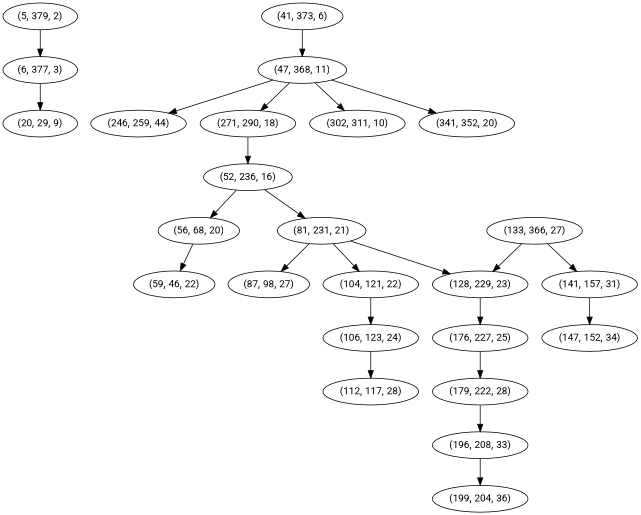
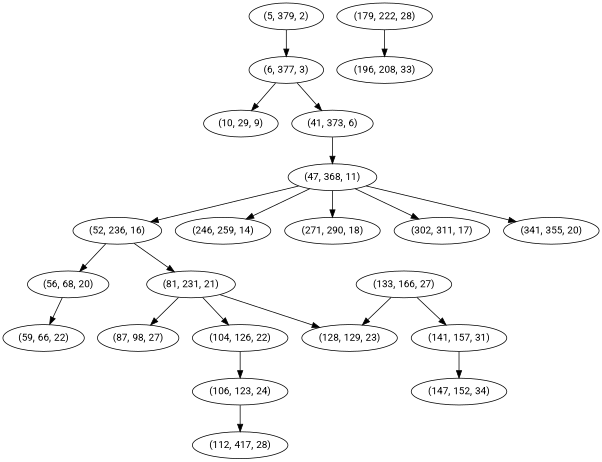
none -> (307, 94)
(40, 124) -> (241, 124)
(139, 124) -> (223, 231)
(357, 124) -> (442, 231)
(467, 124) -> (551, 231)
(248, 147) -> (228, 203)
(535, 231) -> (404, 284)
(174, 284) -> (44, 338)
(371, 284) -> (240, 338)
(480, 284) -> (350, 338)
(480, 338) -> none
(371, 392) -> (240, 445)
(480, 499) -> none
